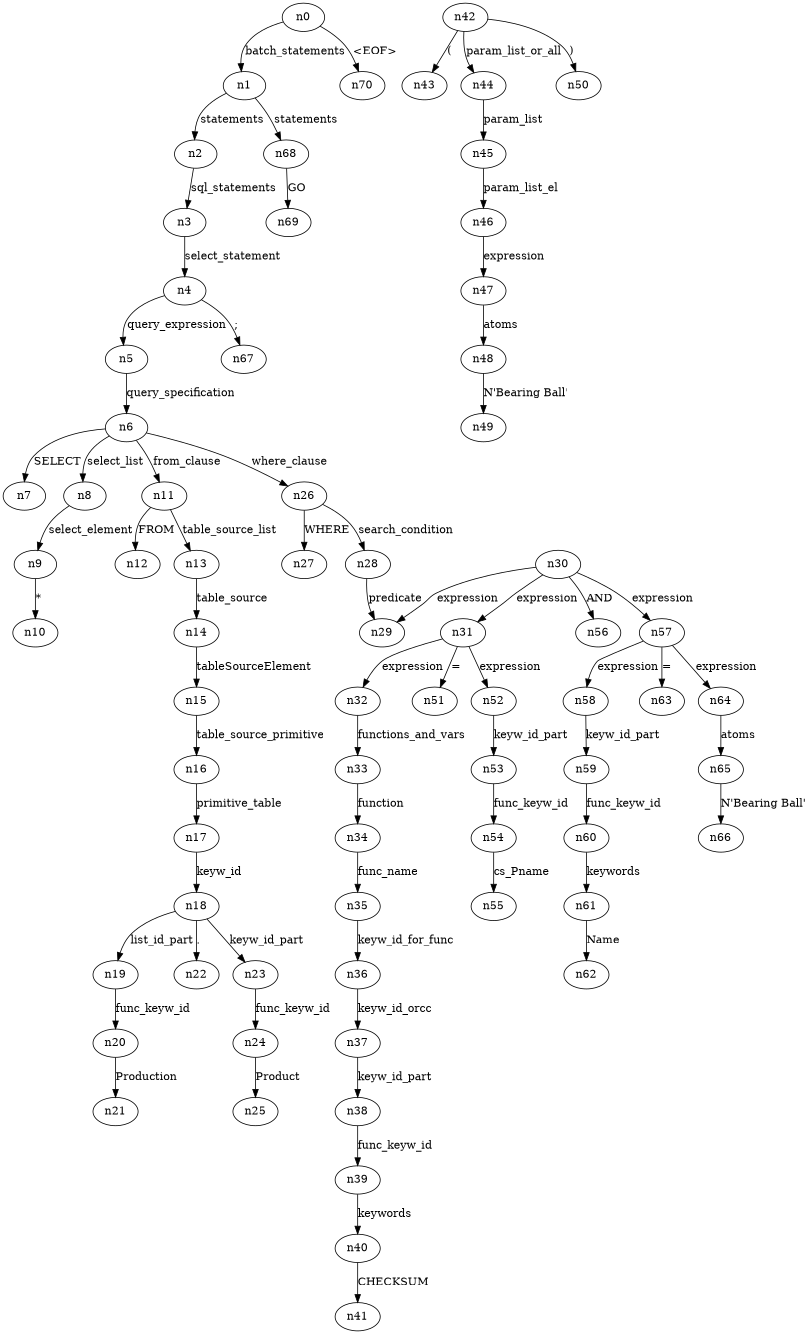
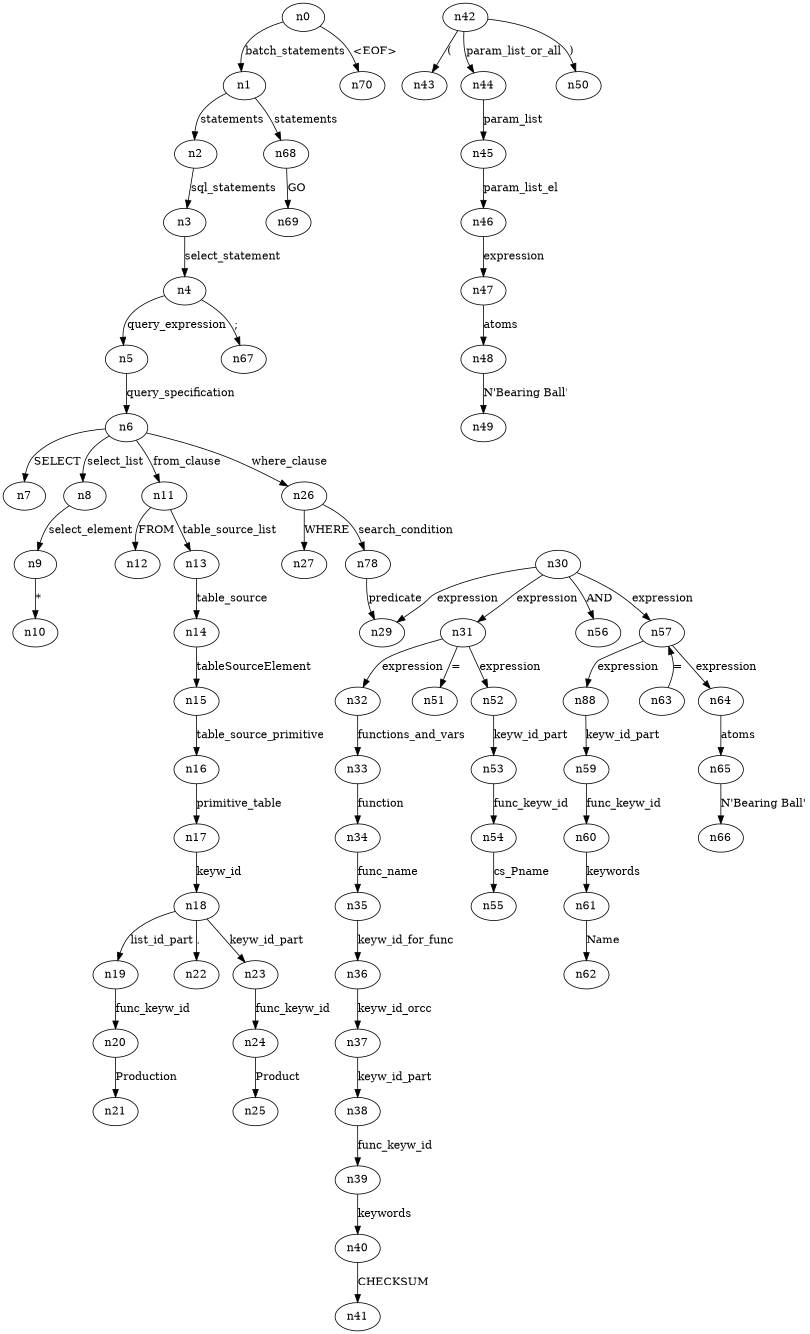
(368, 564) -> (368, 564)
(662, 663) -> (673, 671)
(586, 701) -> (586, 701)
